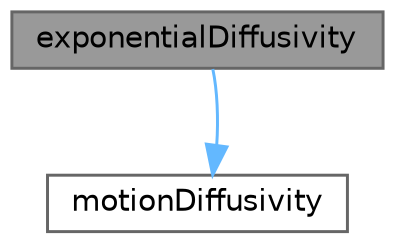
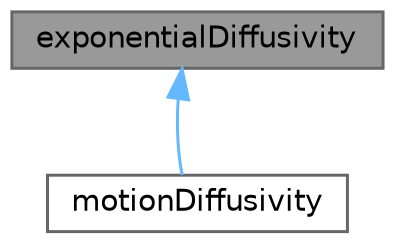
(217, 107) -> (178, 137)
